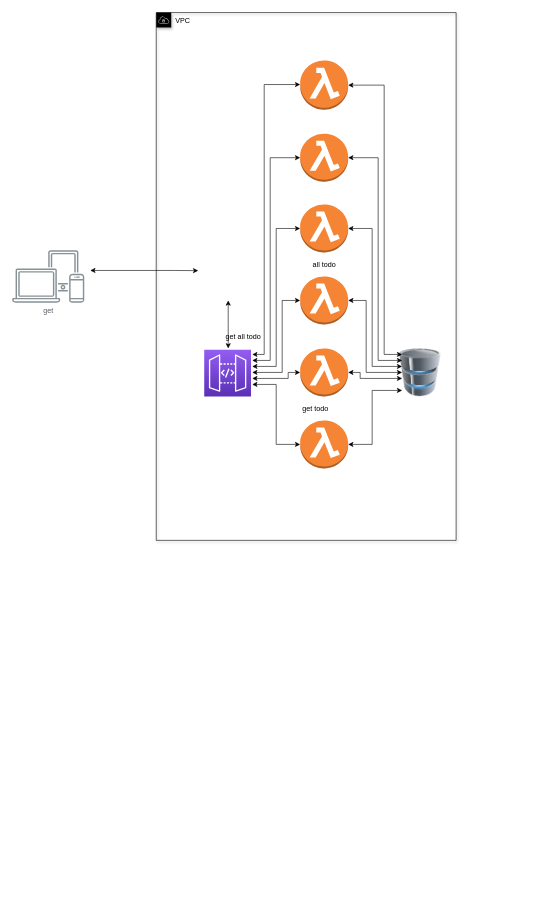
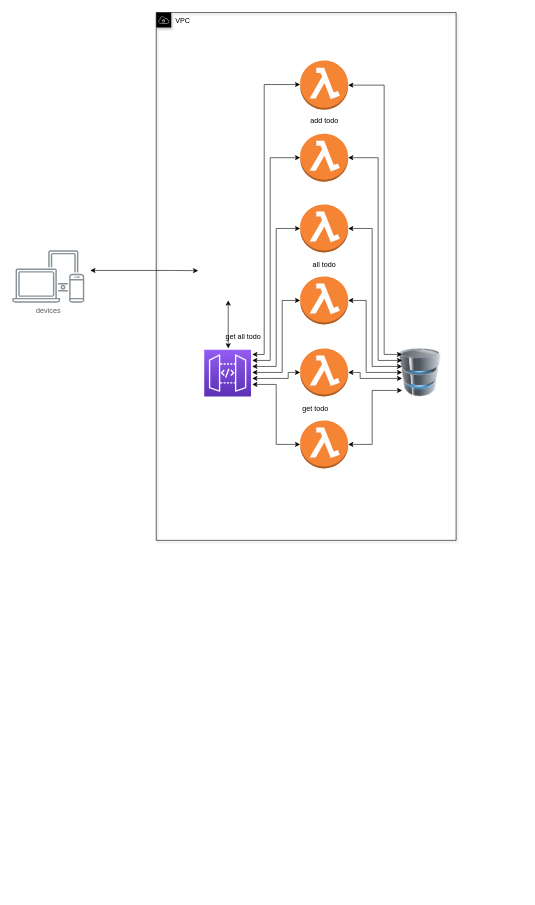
none -> (324, 120)
(49, 311) -> (49, 311)
